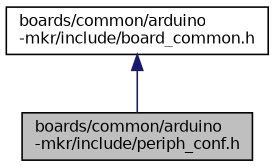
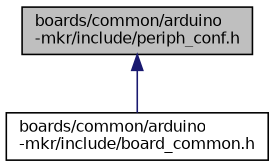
(137, 92) -> (137, 92)
